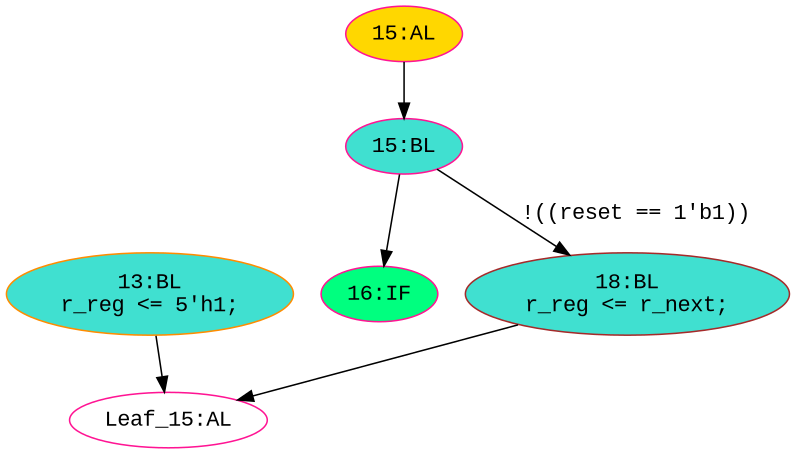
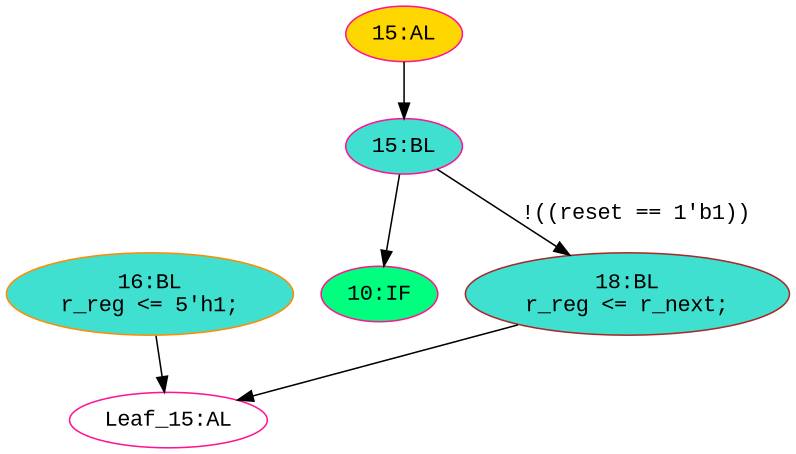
(150, 294) -> (150, 294)
(379, 294) -> (379, 294)
